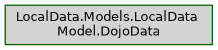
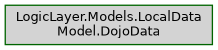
(109, 25) -> (109, 25)
